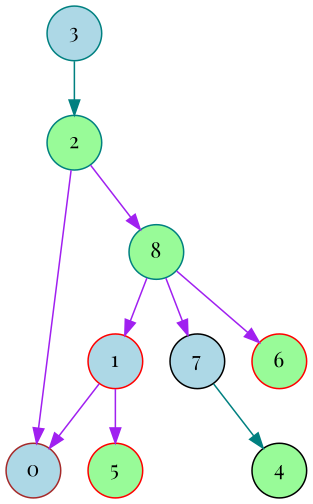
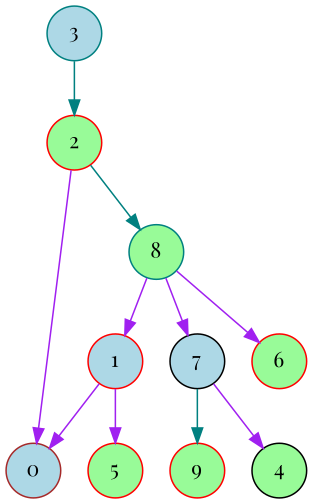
(74, 143) -> (74, 143)
(111, 191) -> (111, 191)
(234, 410) -> (234, 410)
none -> (197, 471)
